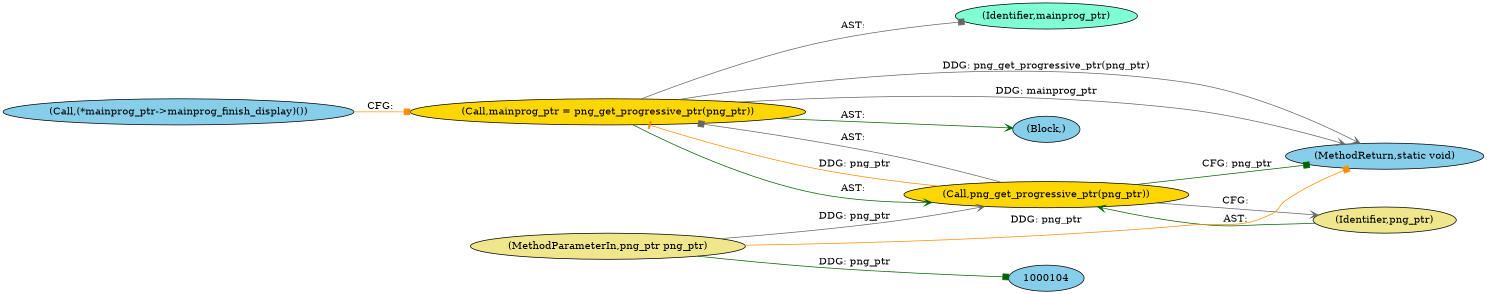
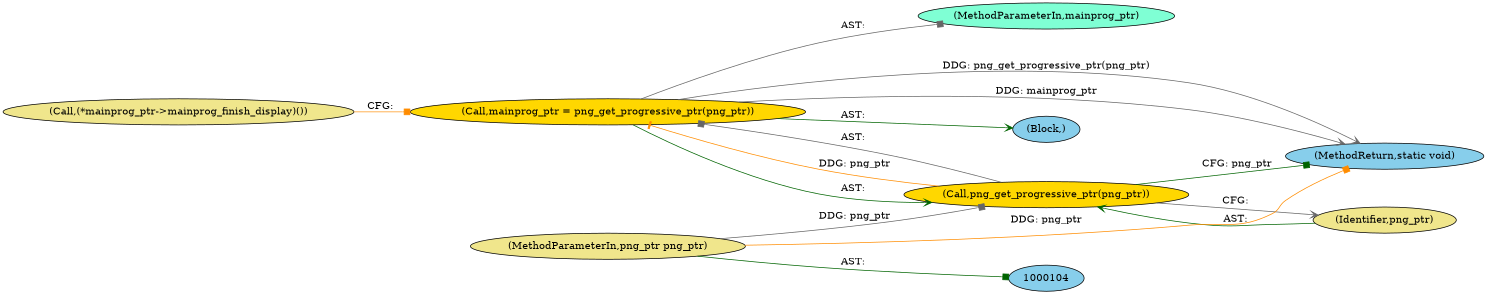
(1046, 16) -> (1046, 16)
(179, 112) -> (179, 112)
(849, 227) -> (849, 227)
(855, 262) -> (855, 262)
